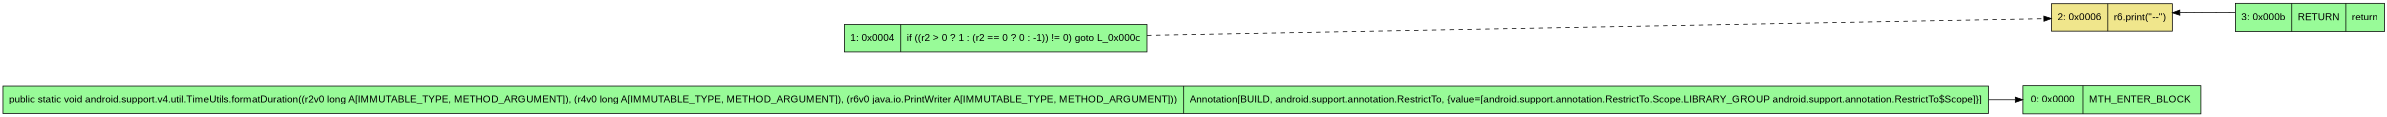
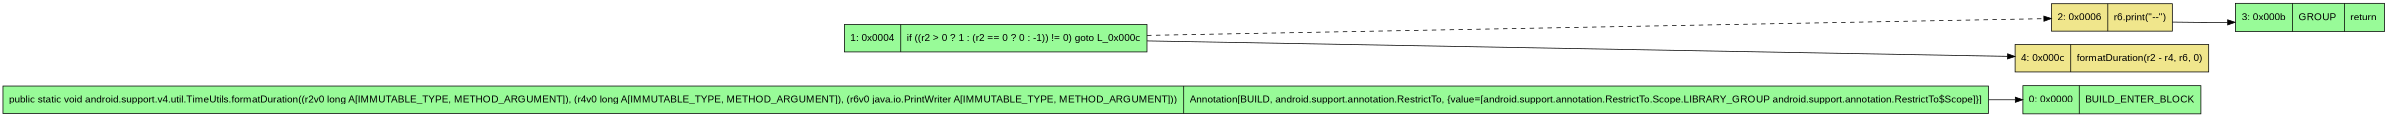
(2207, 12) -> (2200, 22)
(2319, 17) -> (2318, 17)
none -> (2112, 58)
(2140, 99) -> (2140, 99)
